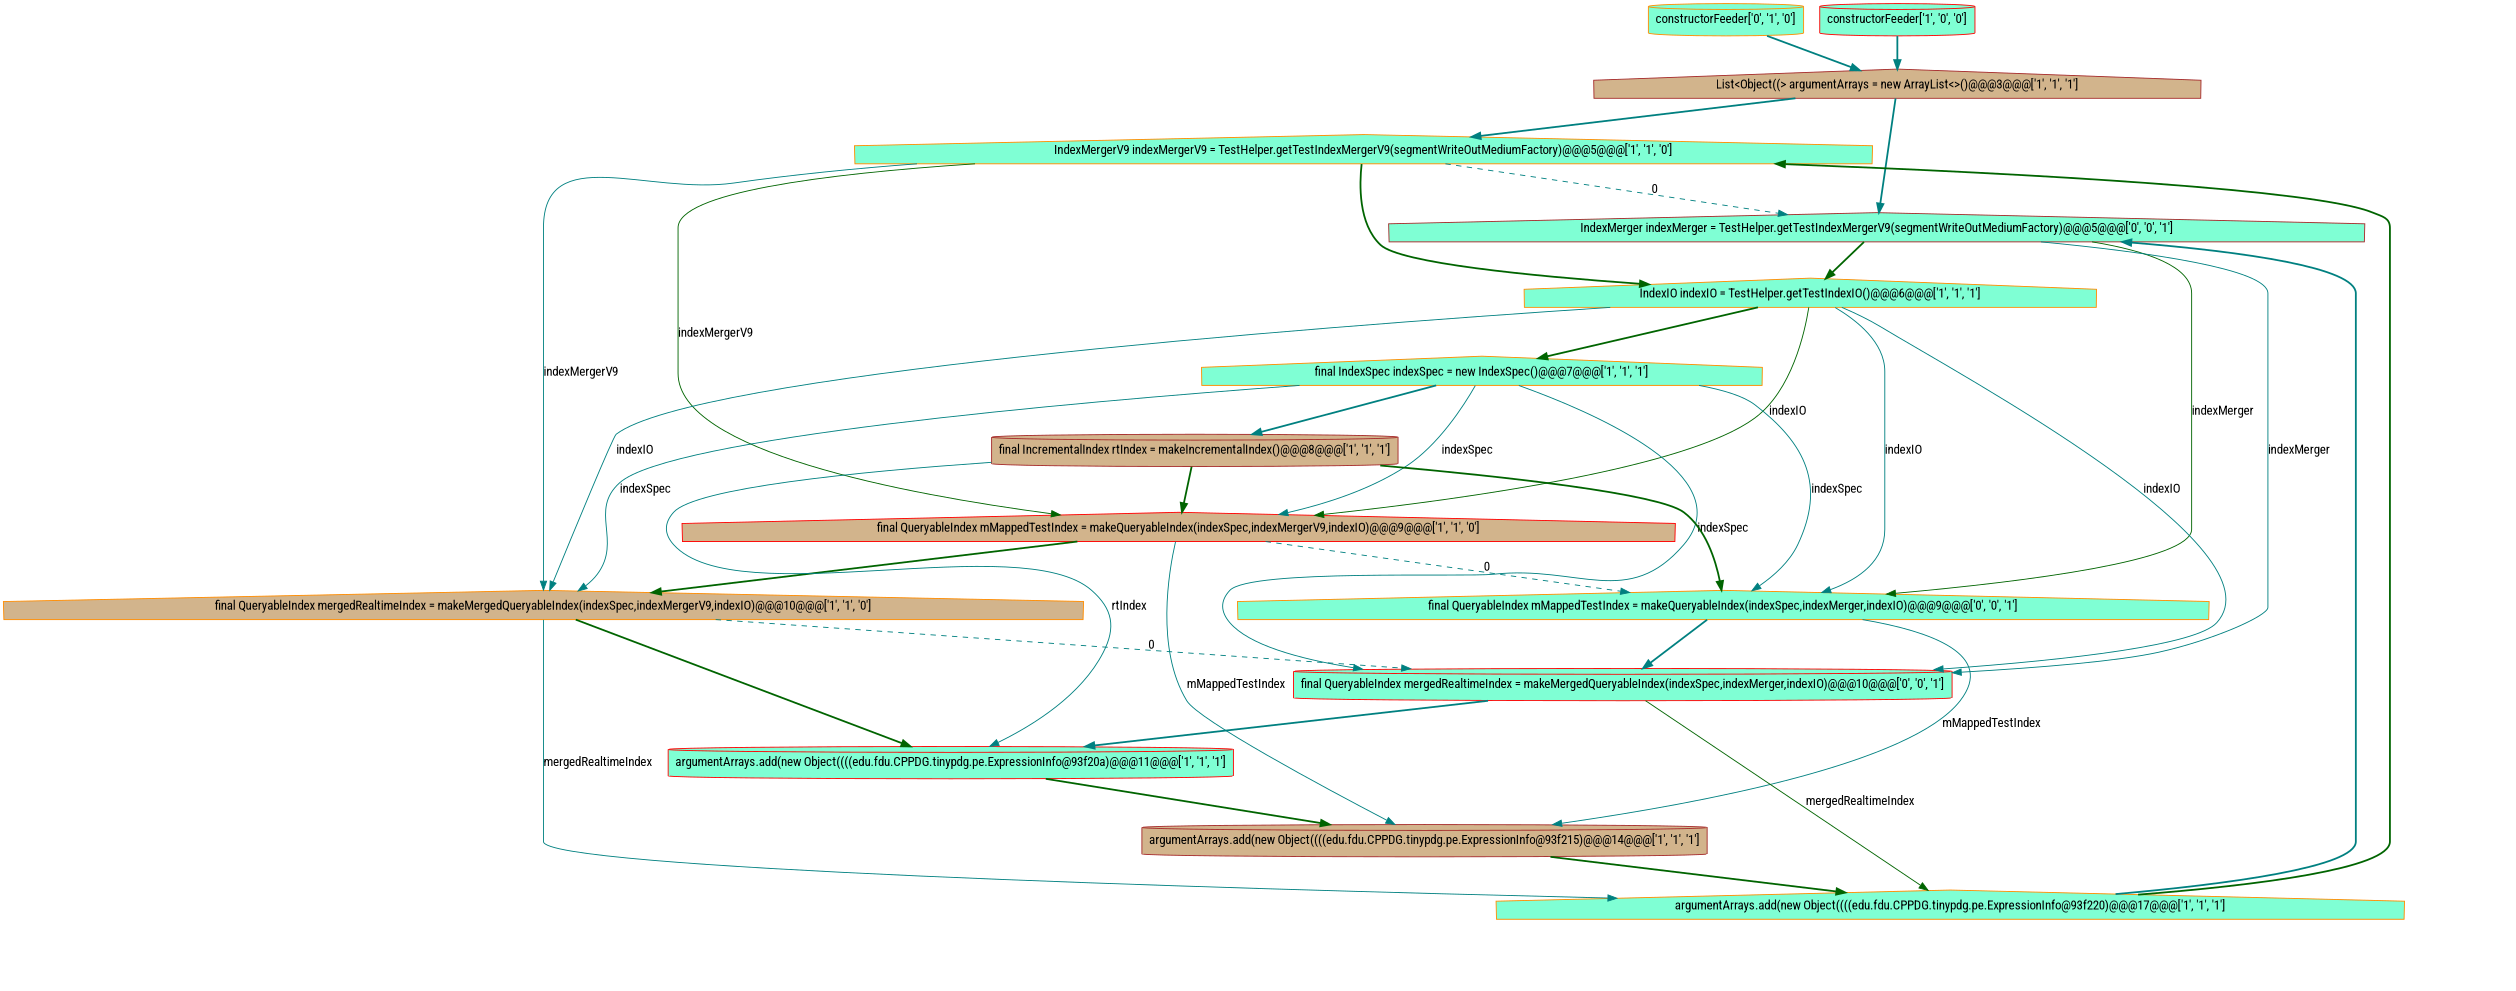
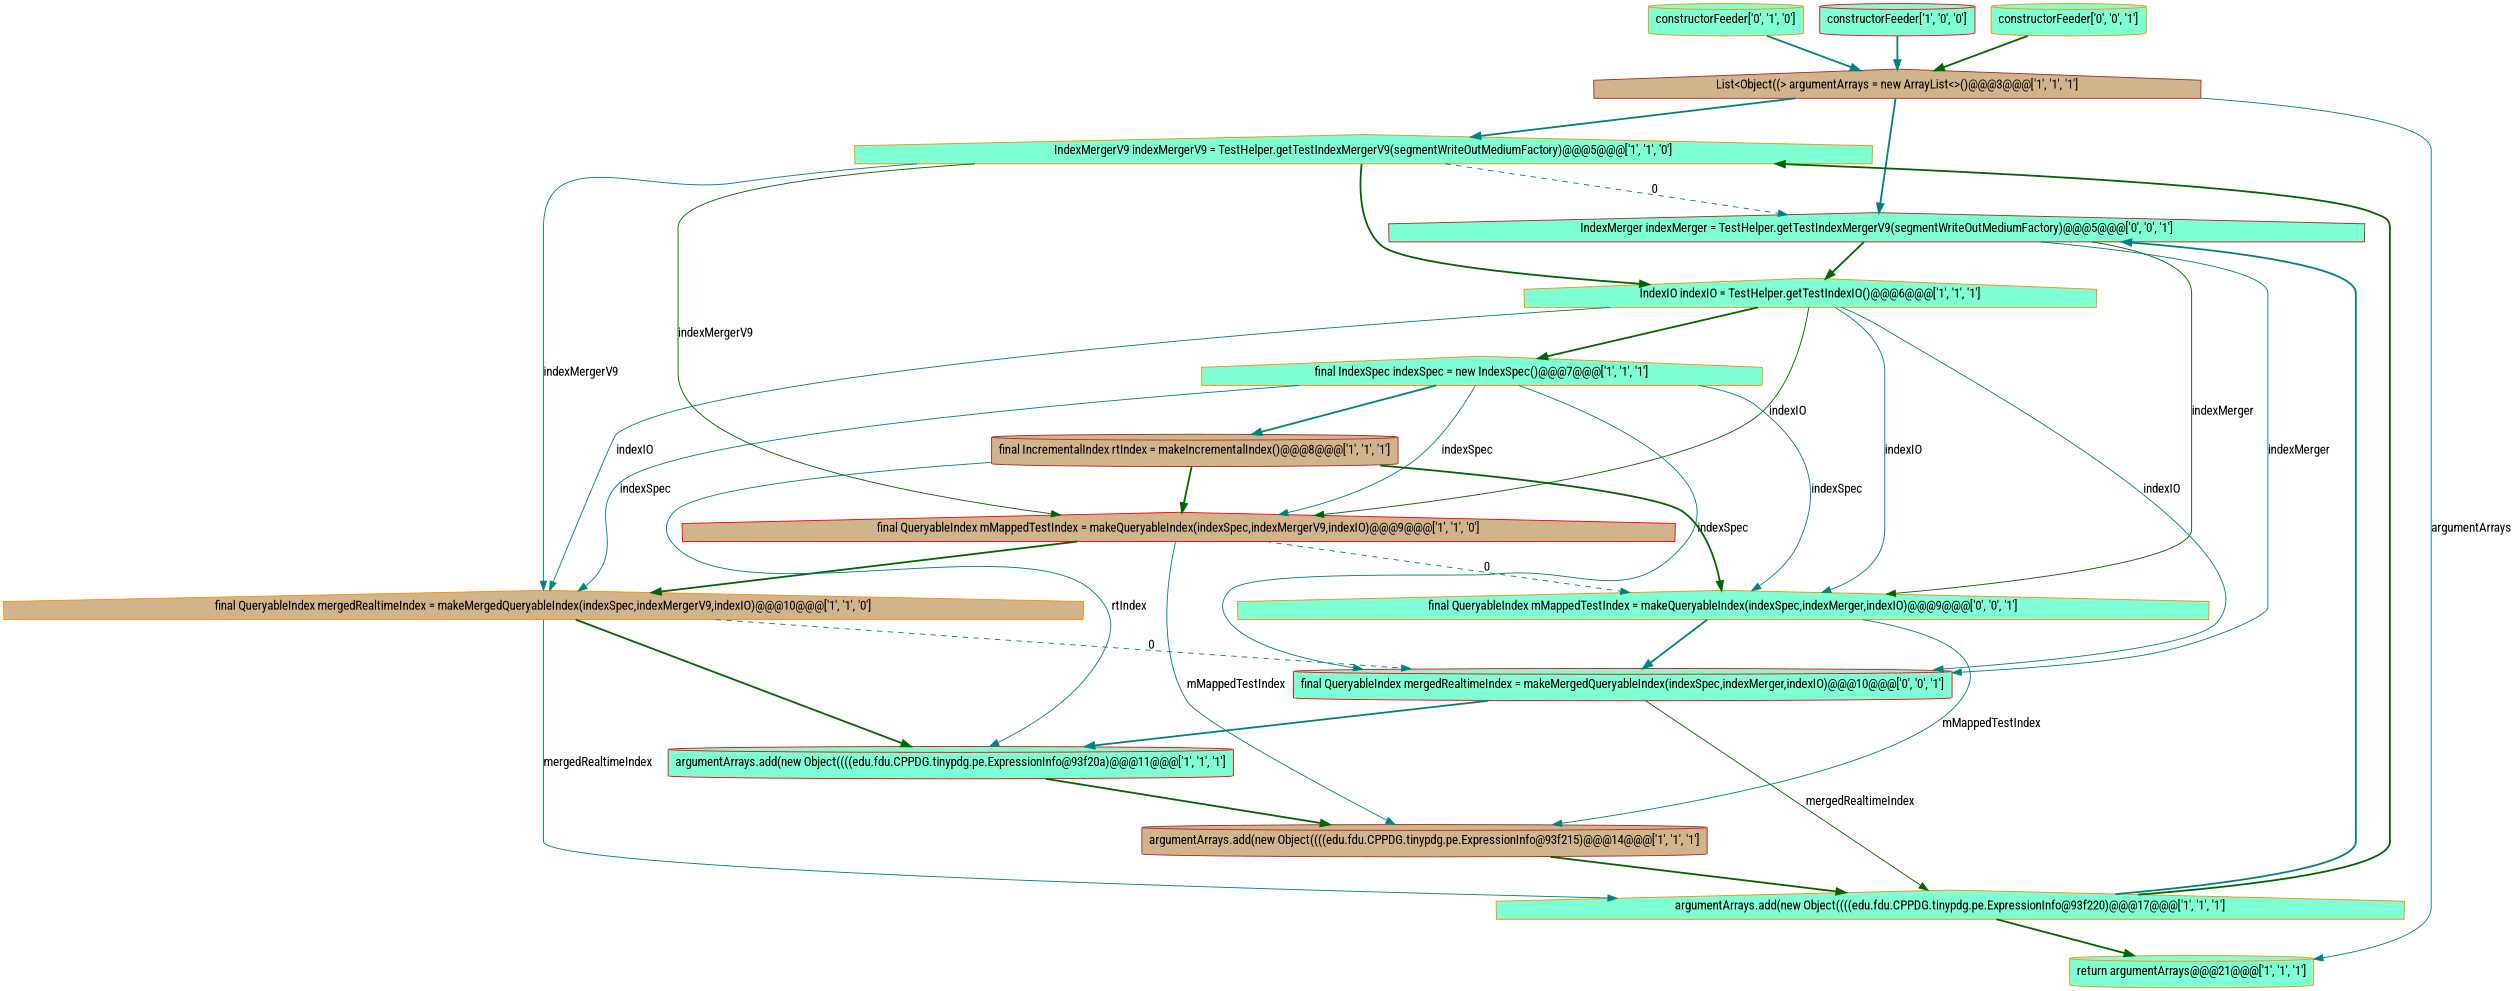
none -> (2069, 20)
none -> (2192, 972)
